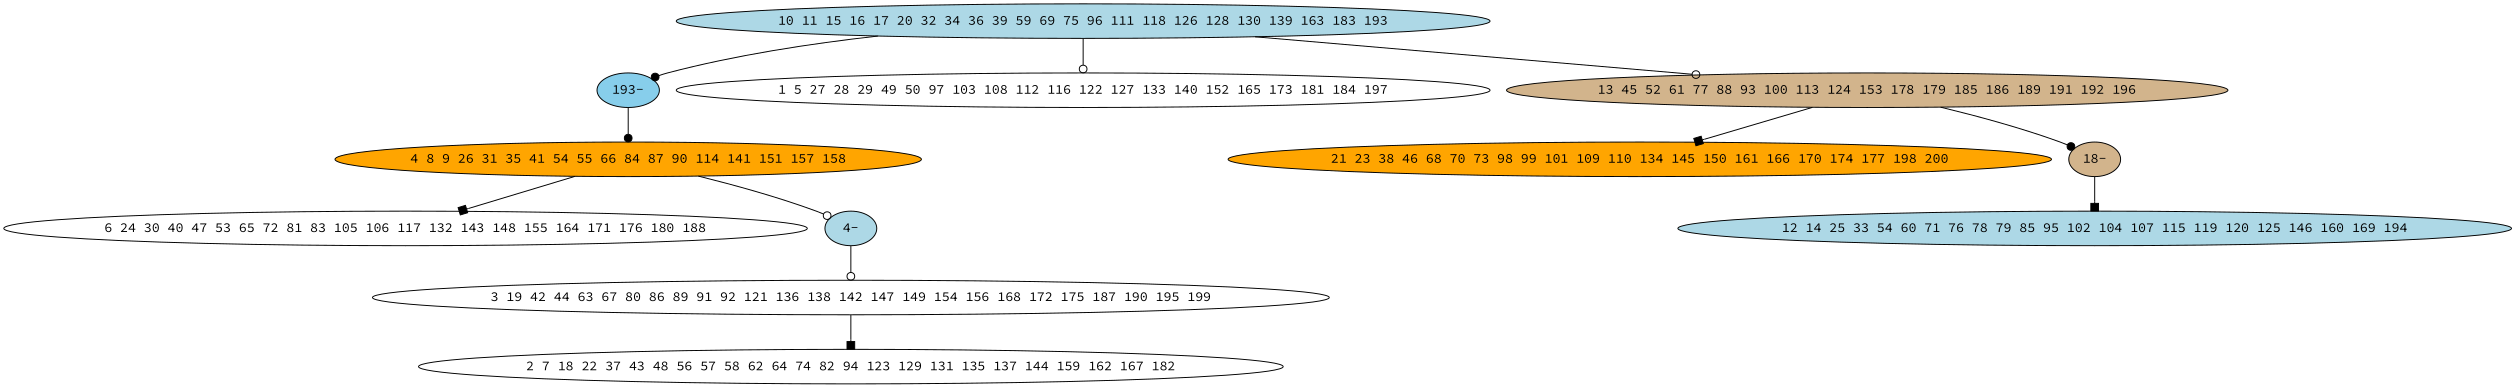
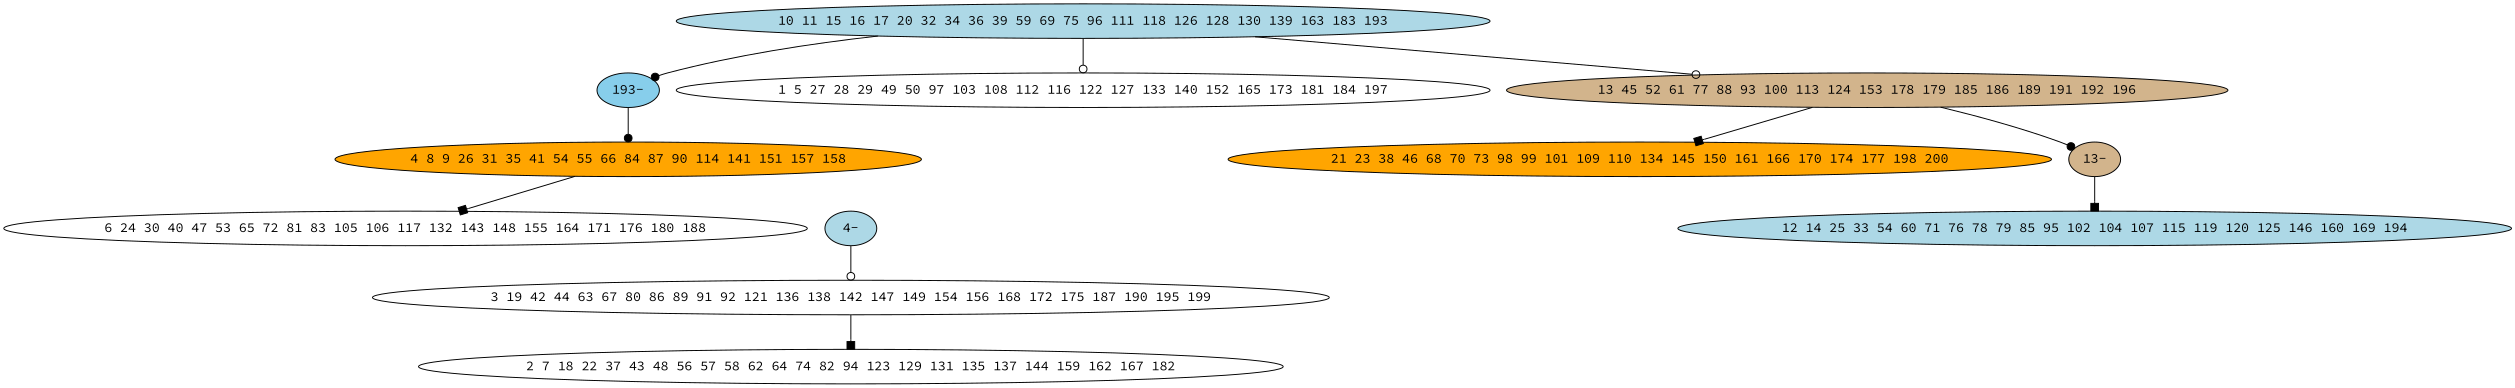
(2095, 159) -> (2095, 159)
(762, 193) -> none
